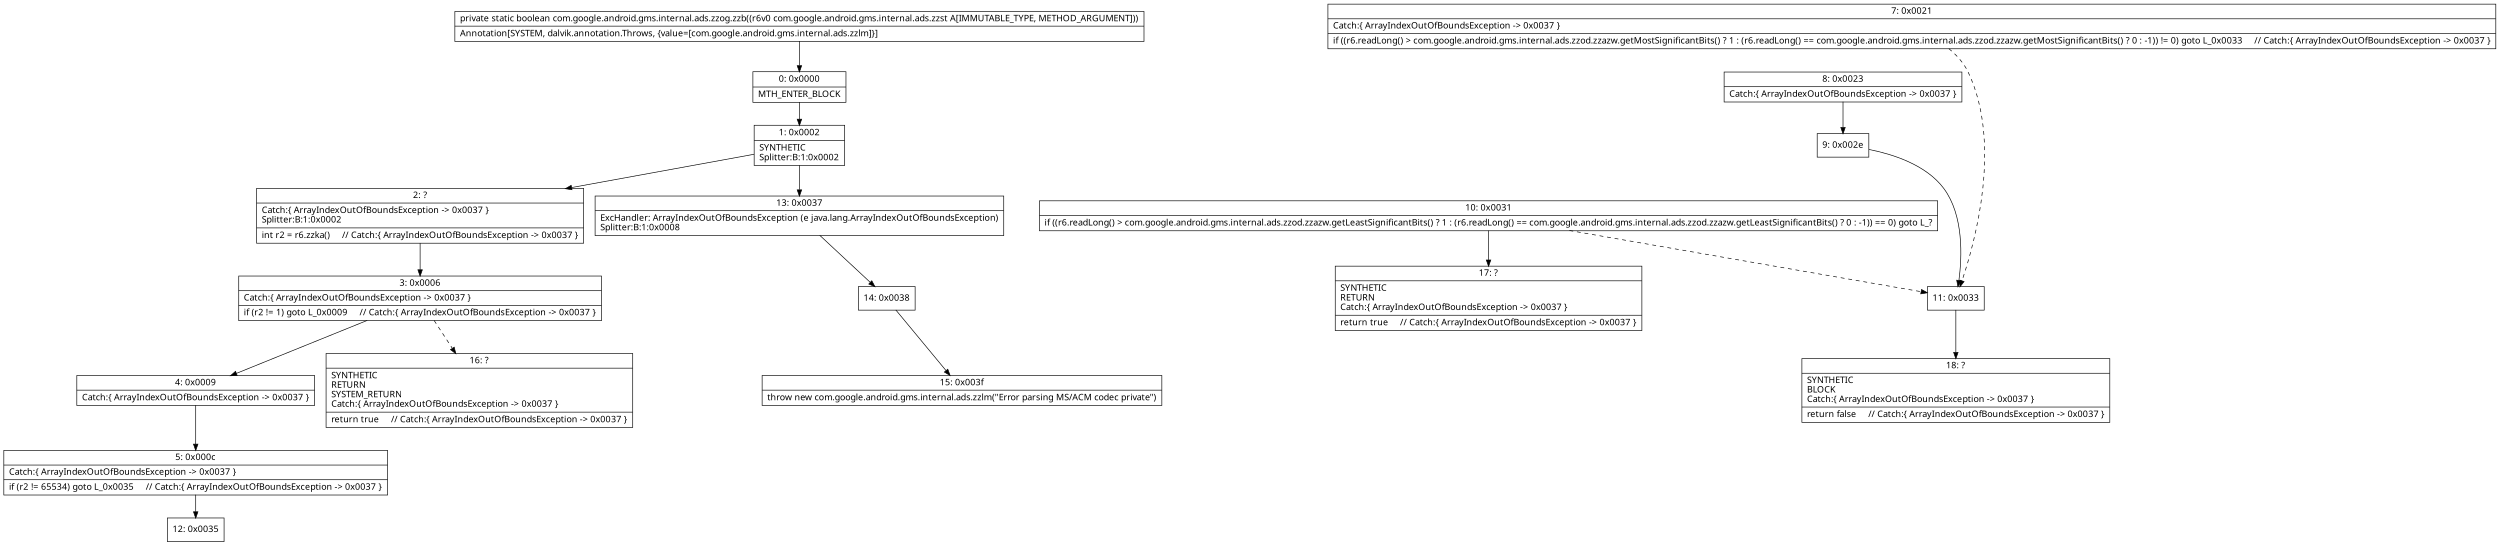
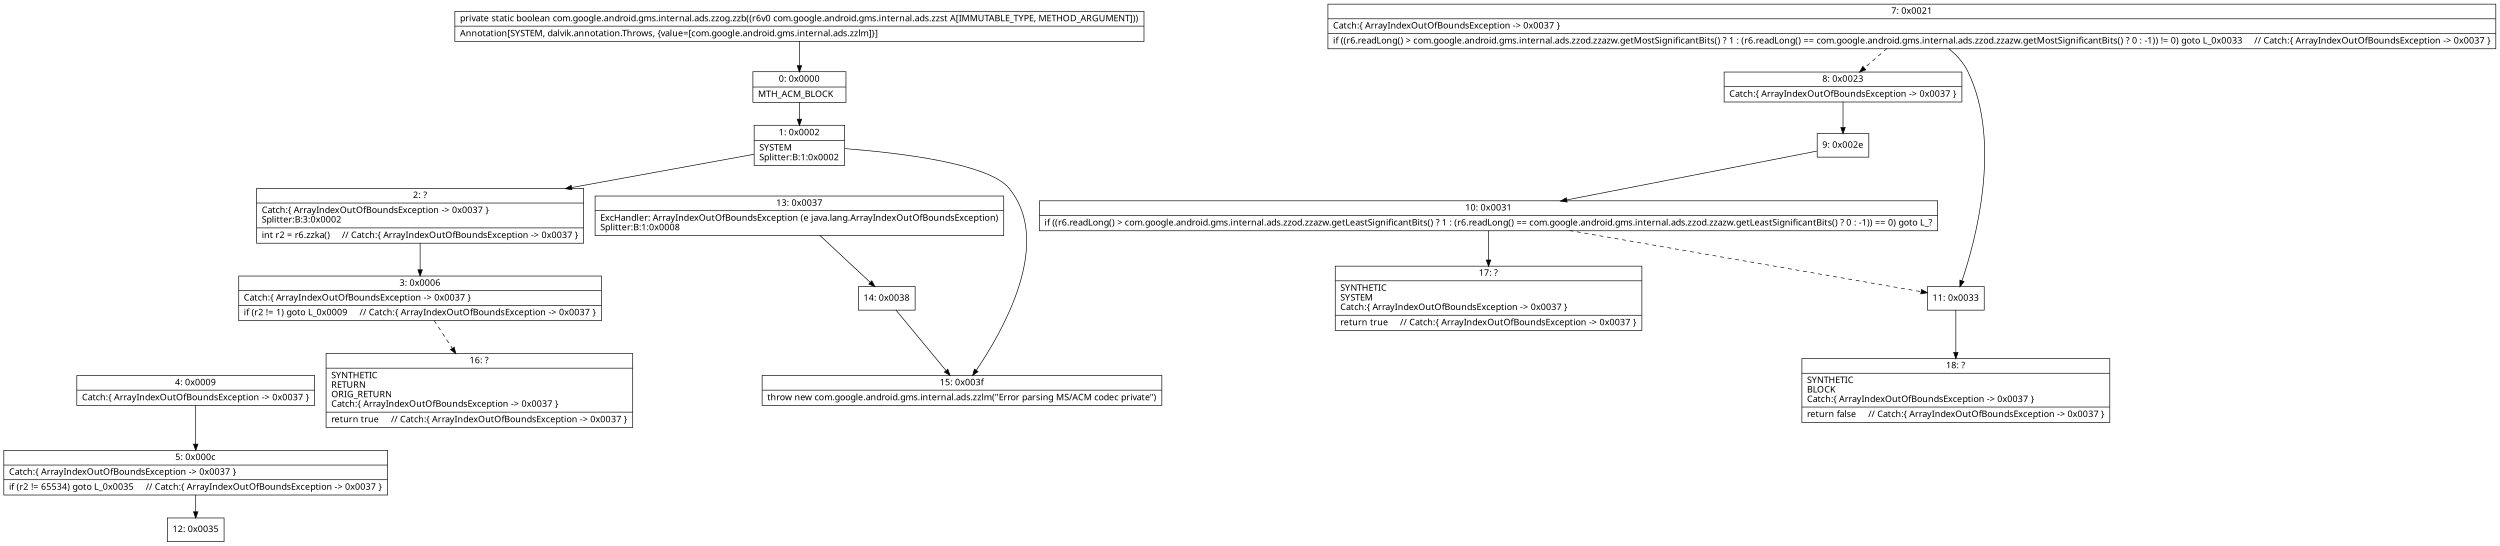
none -> (1876, 58)
(799, 94) -> (796, 94)
(783, 148) -> (776, 148)
(1985, 161) -> (1985, 161)
(799, 177) -> (1015, 199)
(1946, 192) -> (1692, 175)
(302, 220) -> (302, 220)
(1358, 298) -> (1357, 298)
(302, 347) -> none
(367, 395) -> (362, 395)
